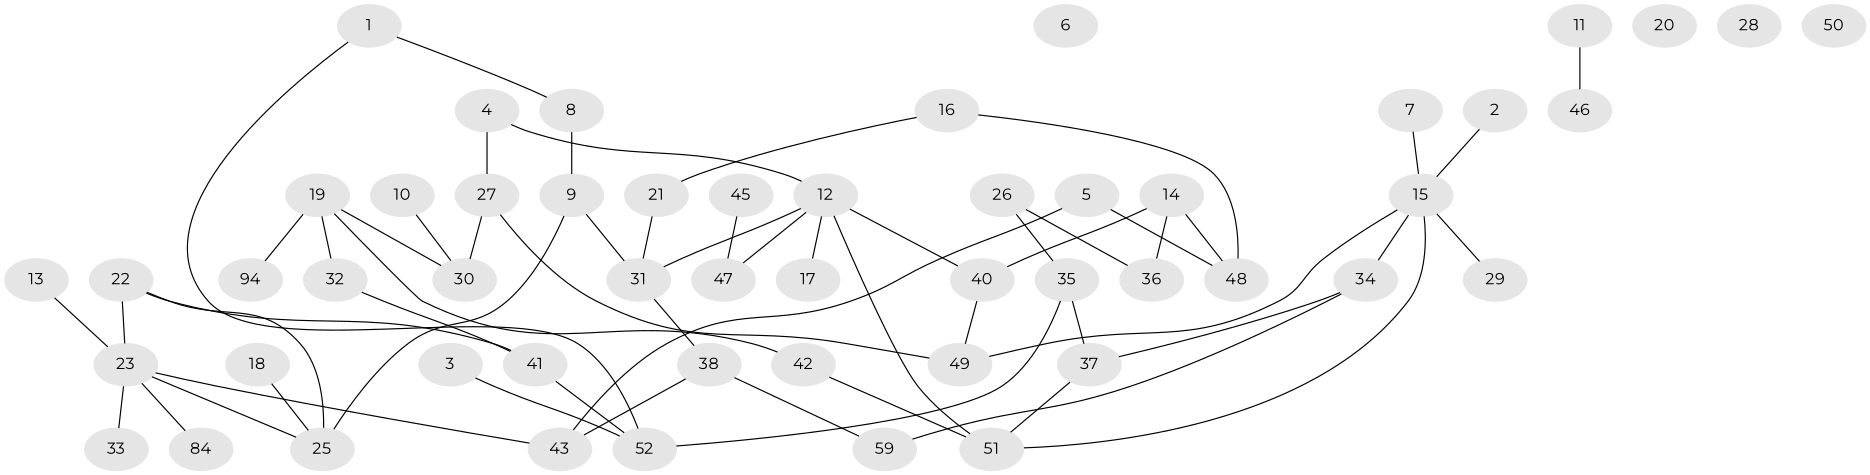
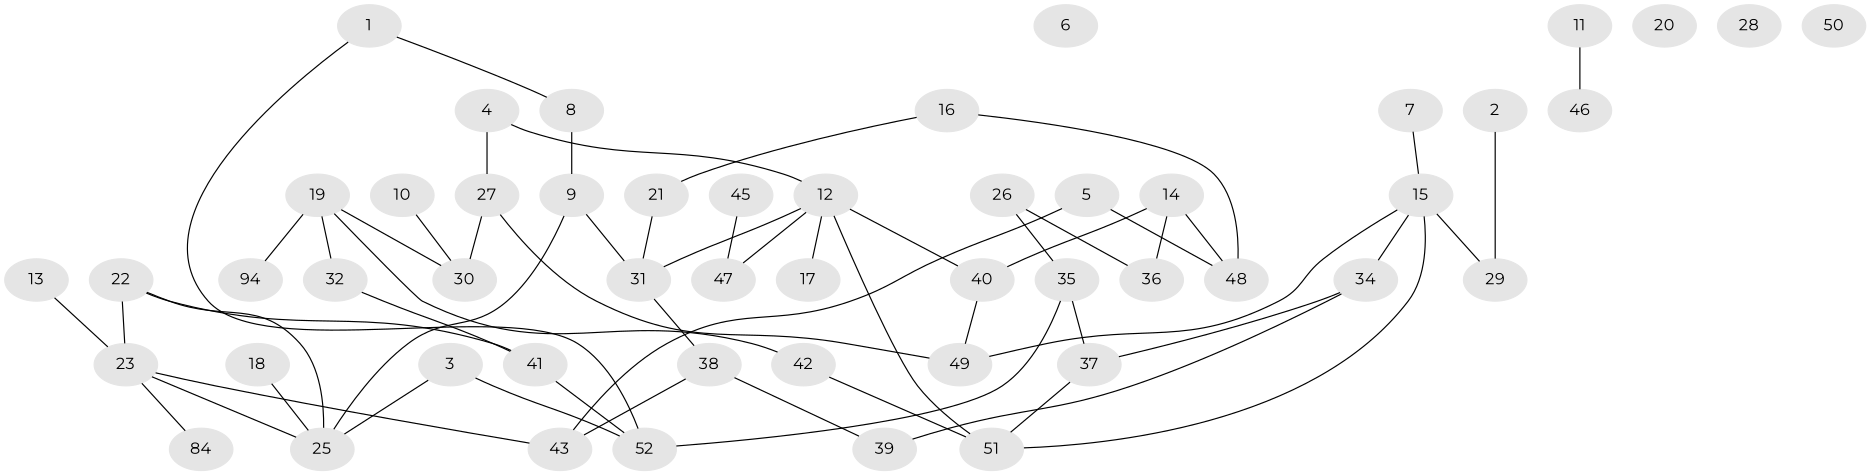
(1458, 153) -> (1495, 195)
none -> (386, 407)
(116, 449) -> none
(885, 449) -> (885, 449)
